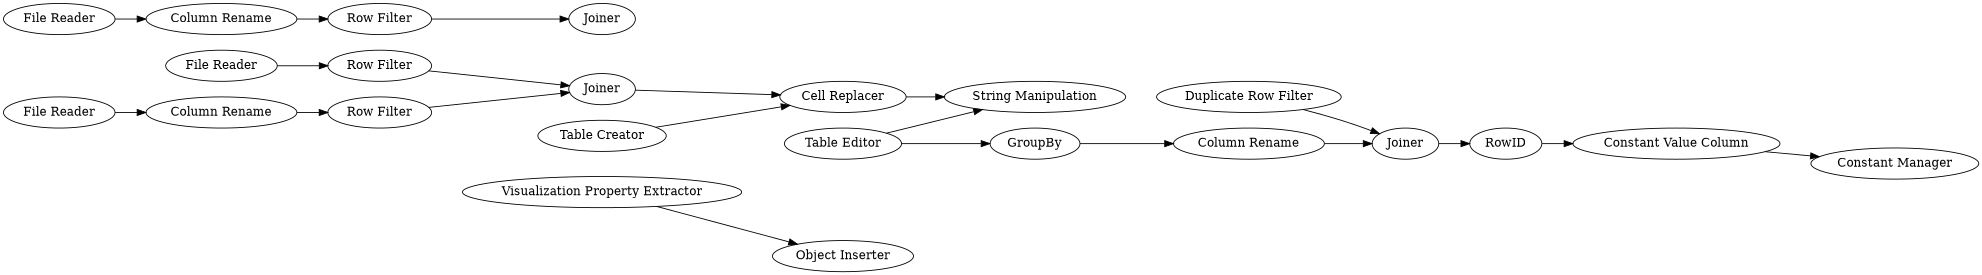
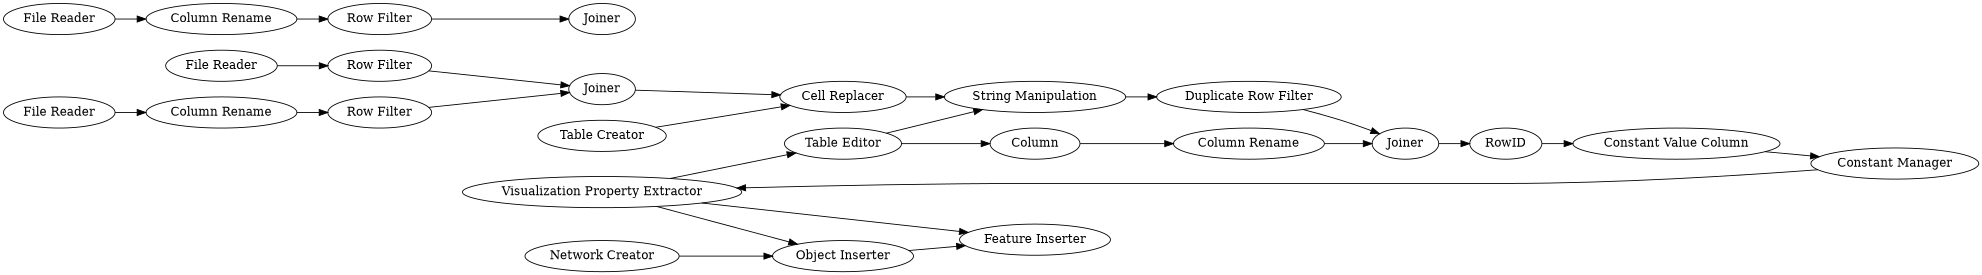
none -> (1137, 97)
(1035, 144) -> (1035, 144)
none -> (729, 167)
none -> (1282, 183)
none -> (1035, 240)
none -> (602, 256)
